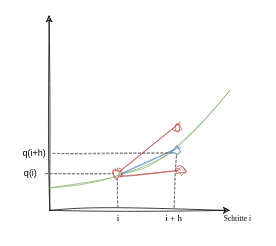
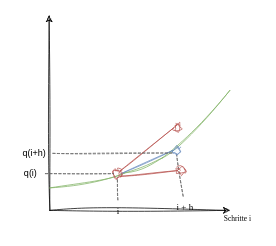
(118, 219) -> (118, 211)
(174, 219) -> (185, 207)
